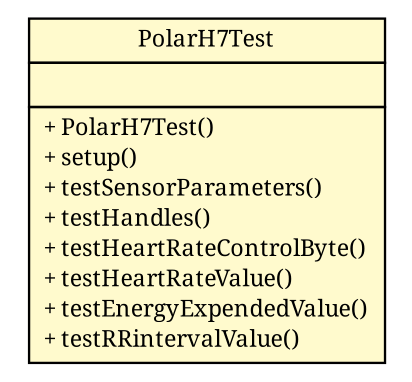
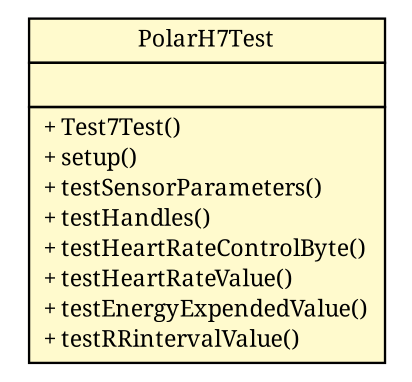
(130, 128) -> (113, 128)
